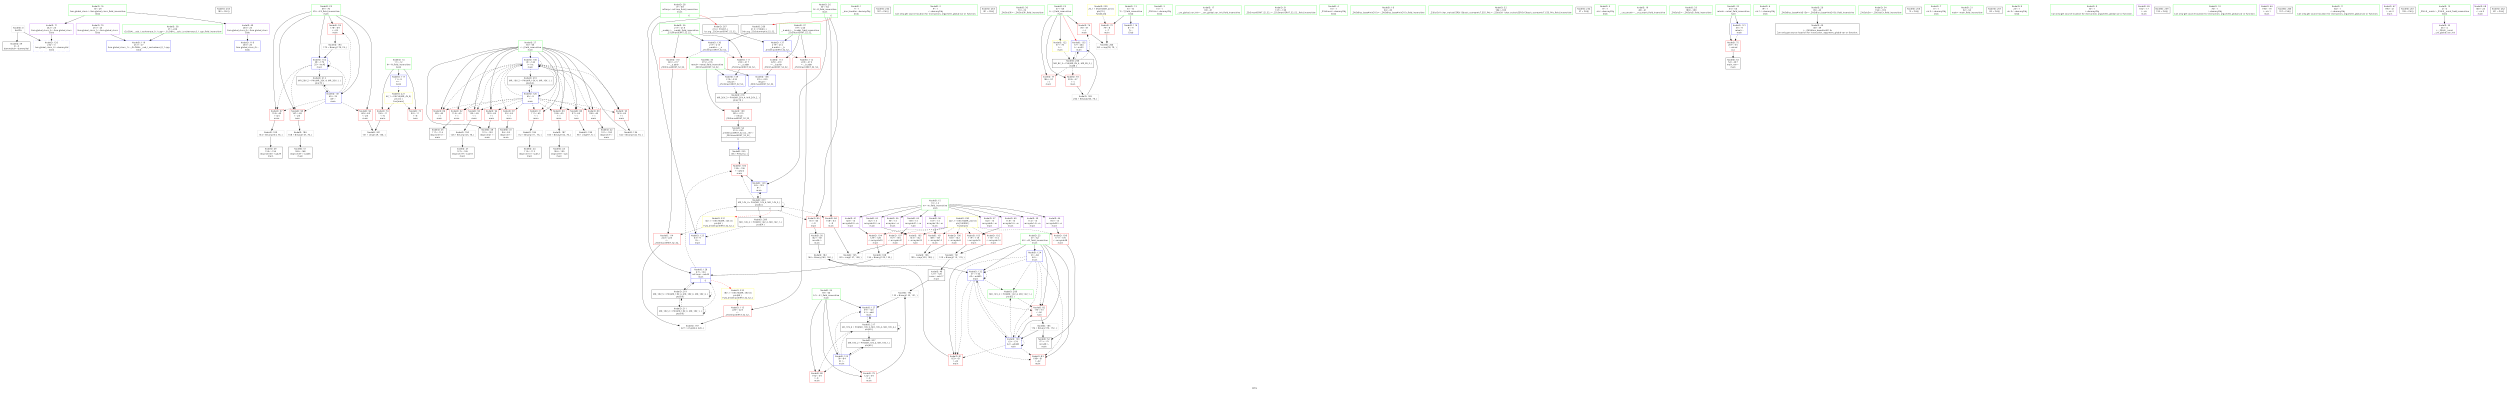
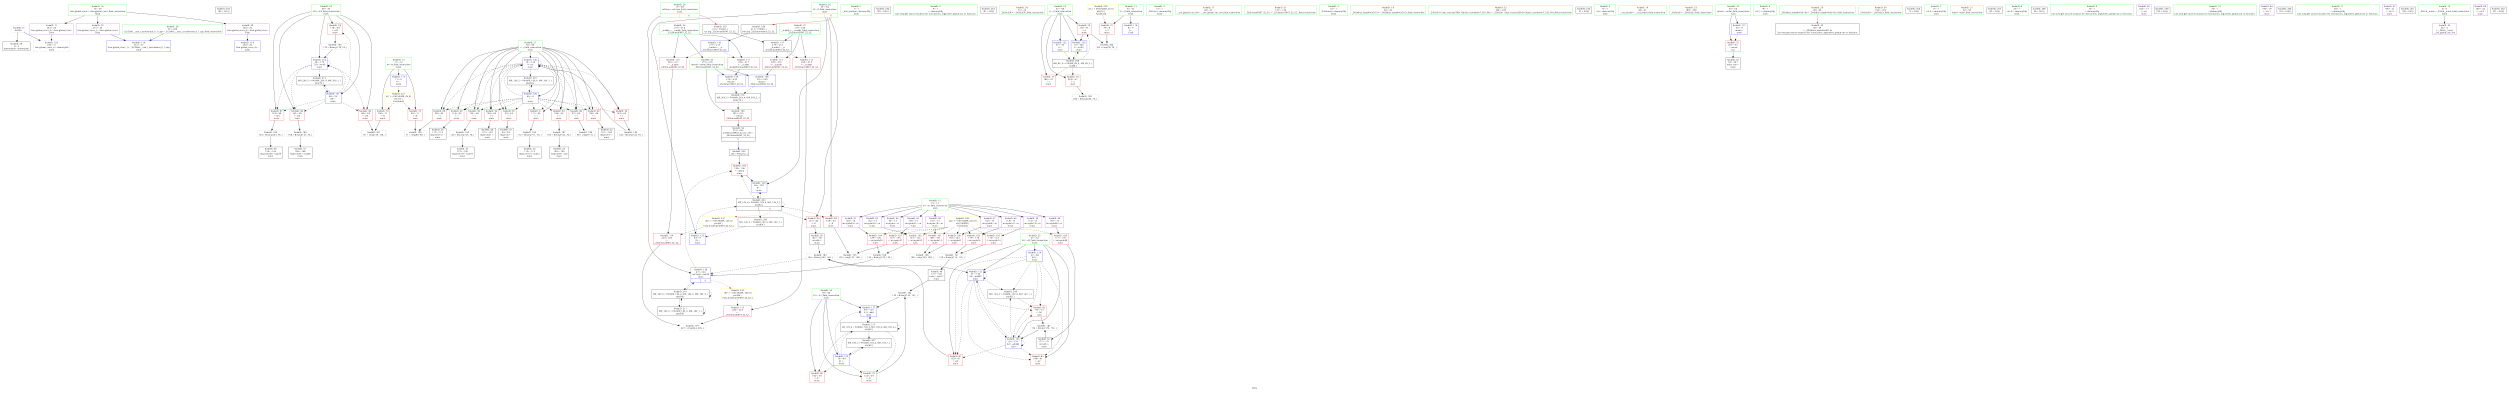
none -> (2039, 10)
(1817, 18) -> (1817, 18)
none -> (98, 19)
(1069, 28) -> (1069, 28)
(696, 37) -> (693, 46)
(778, 46) -> (778, 46)
(1060, 46) -> (1060, 46)
(744, 67) -> (744, 67)
(1097, 72) -> (1082, 37)
(428, 75) -> (499, 77)
none -> (352, 81)
none -> (415, 134)
none -> (972, 230)
none -> (1013, 231)
(1047, 274) -> none
(1011, 294) -> (1011, 294)
(714, 298) -> (759, 266)
(1043, 333) -> (1045, 335)
none -> (894, 352)
